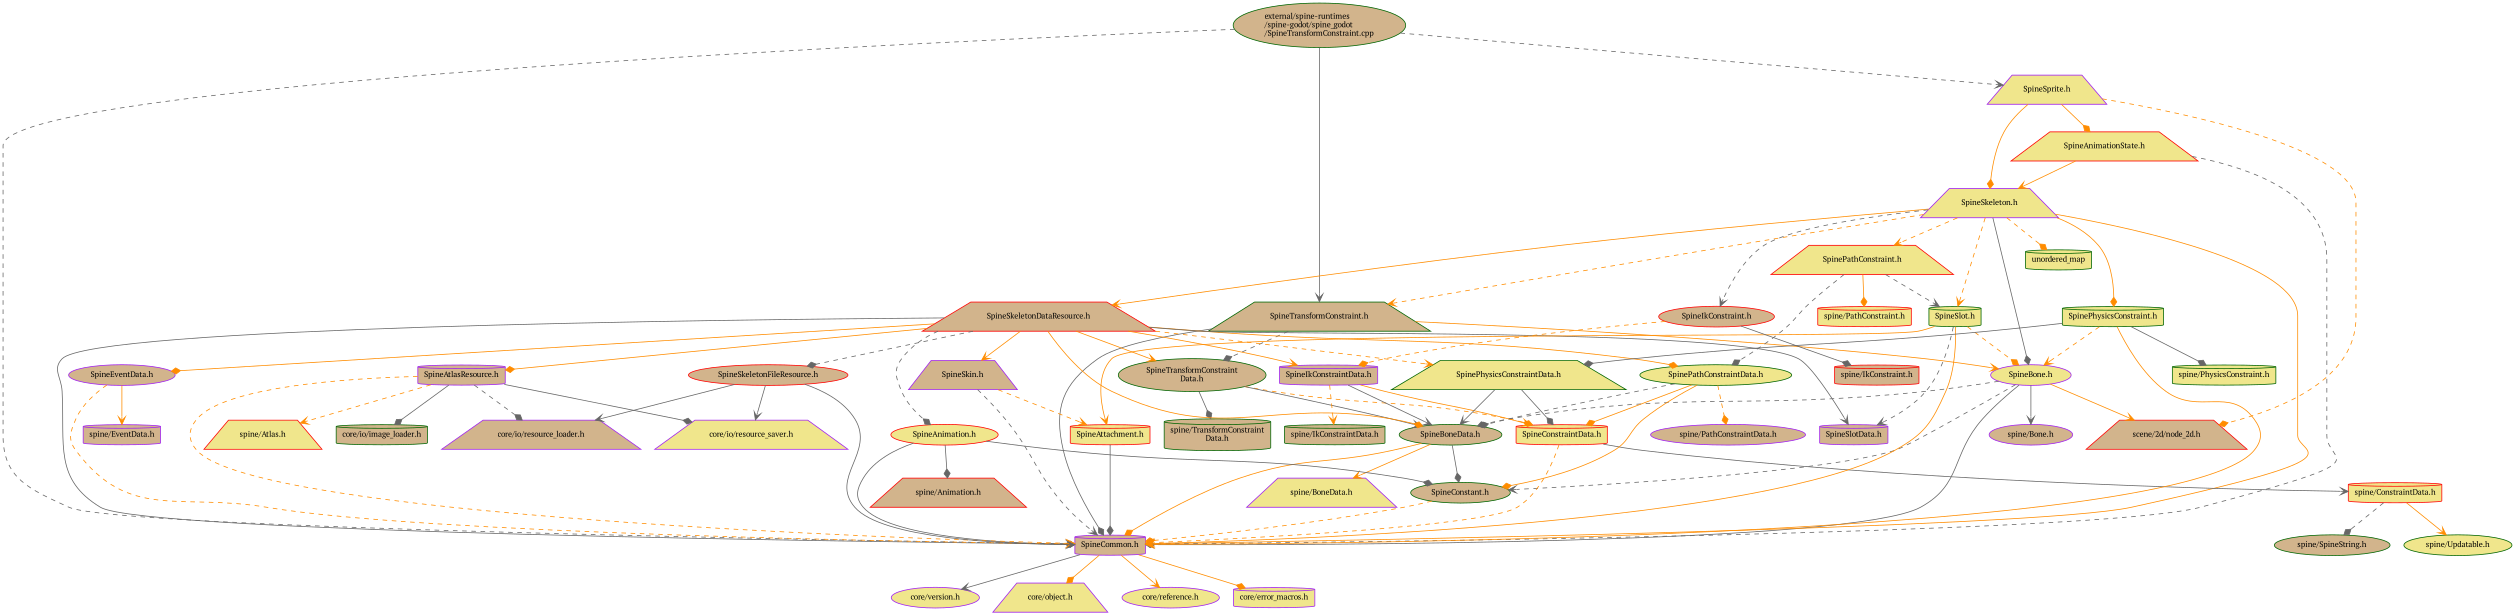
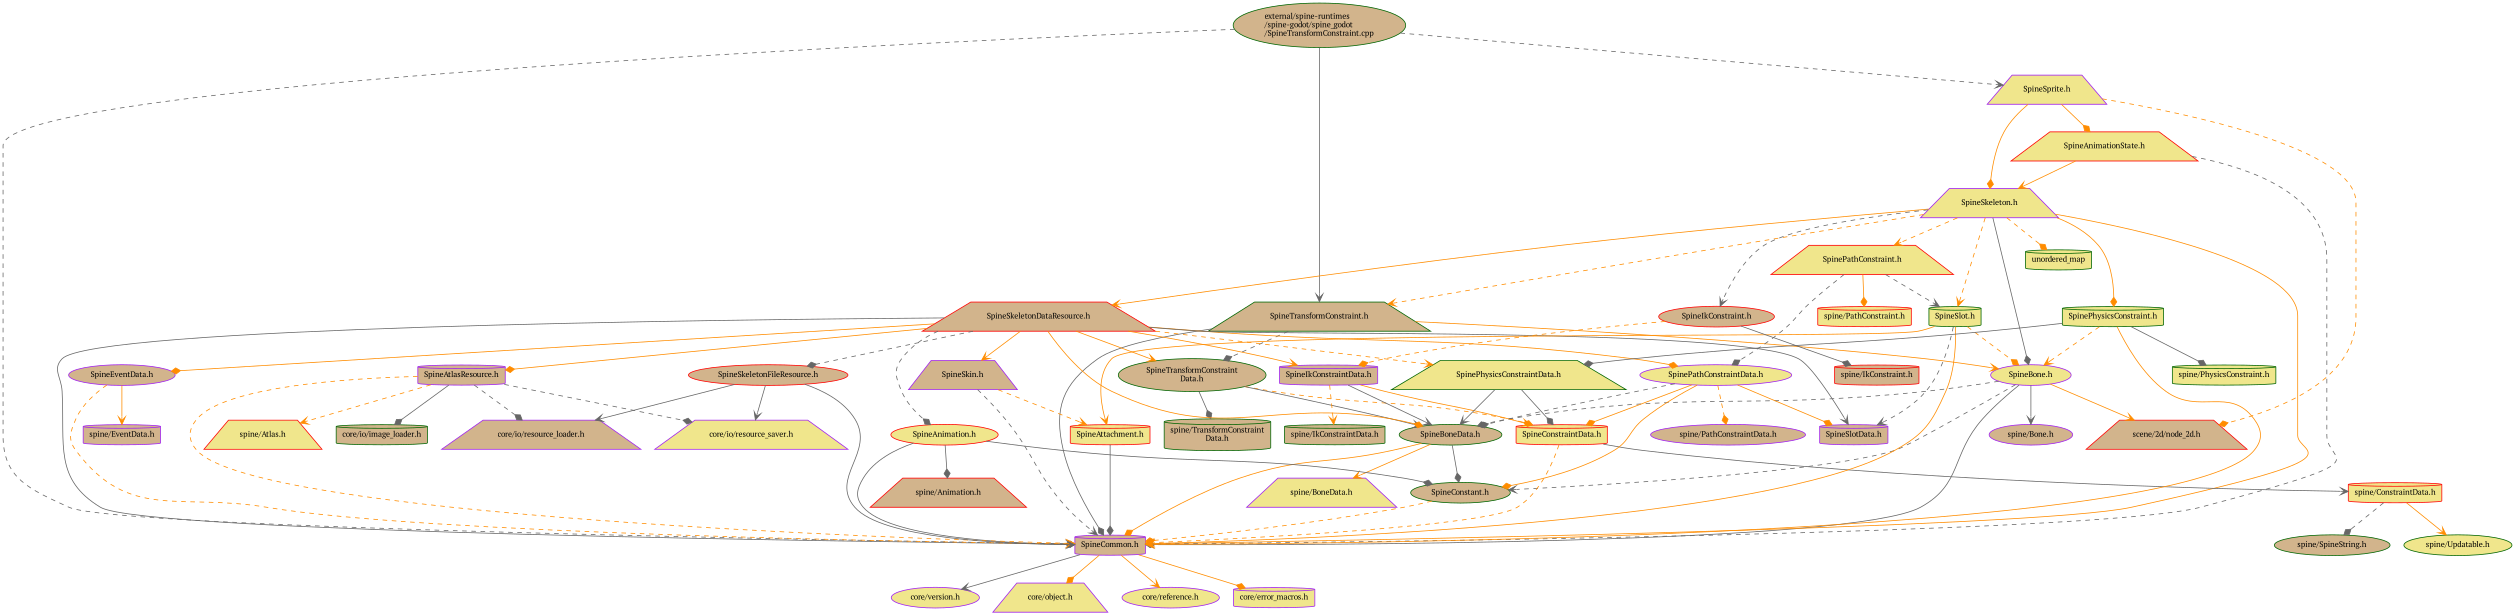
(1716, 375) -> (1716, 375)
(594, 402) -> (594, 402)
none -> (1787, 406)
